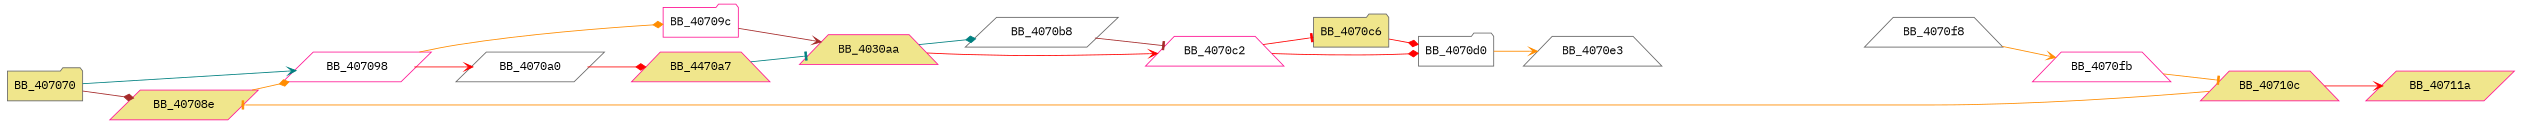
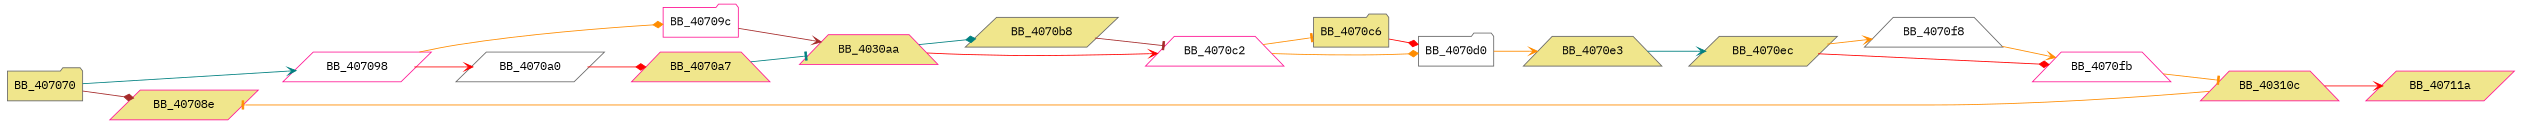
(1042, 32) -> (1042, 32)
(1286, 41) -> (1286, 41)
(1593, 51) -> (1593, 51)
none -> (1763, 51)
(1340, 55) -> (1340, 55)
(701, 67) -> (701, 67)
(2270, 86) -> (2270, 86)
(266, 87) -> none
